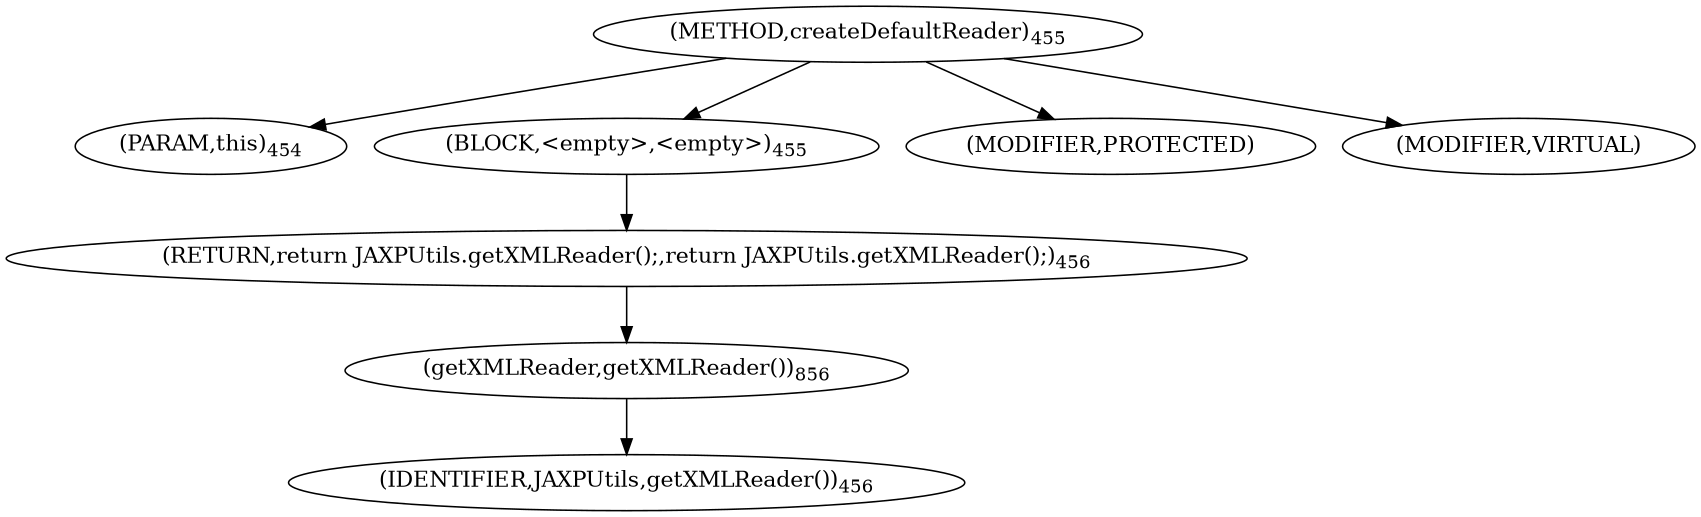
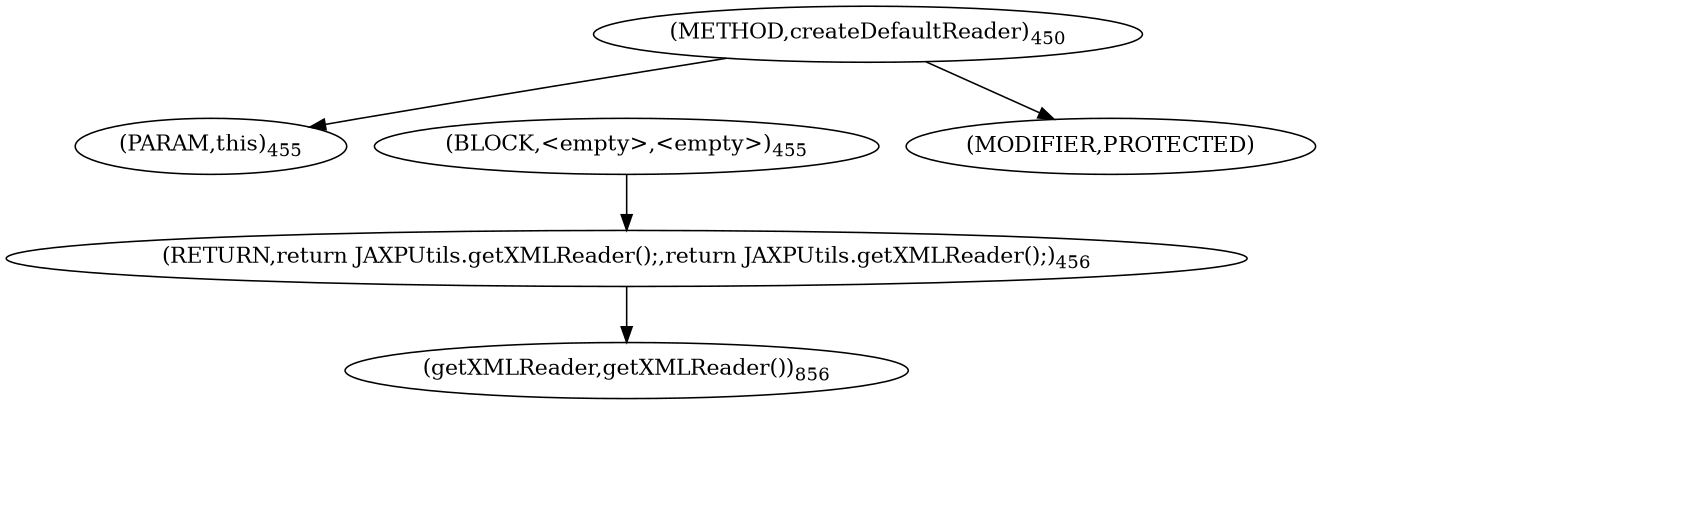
(1049, 32) -> (1049, 32)
(754, 87) -> none
(285, 144) -> (285, 144)
(1519, 146) -> none
(627, 483) -> none
